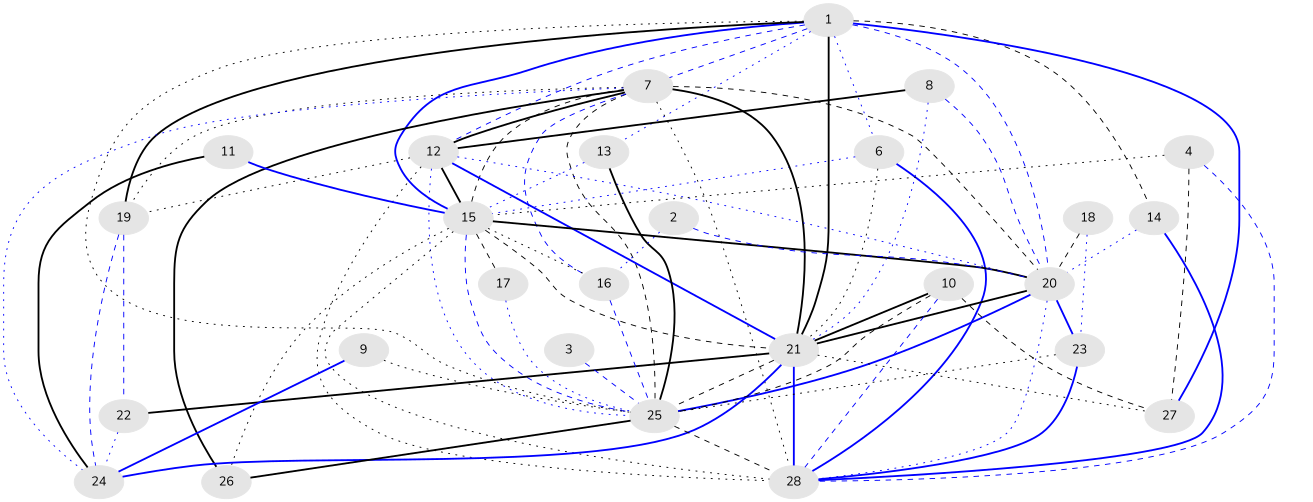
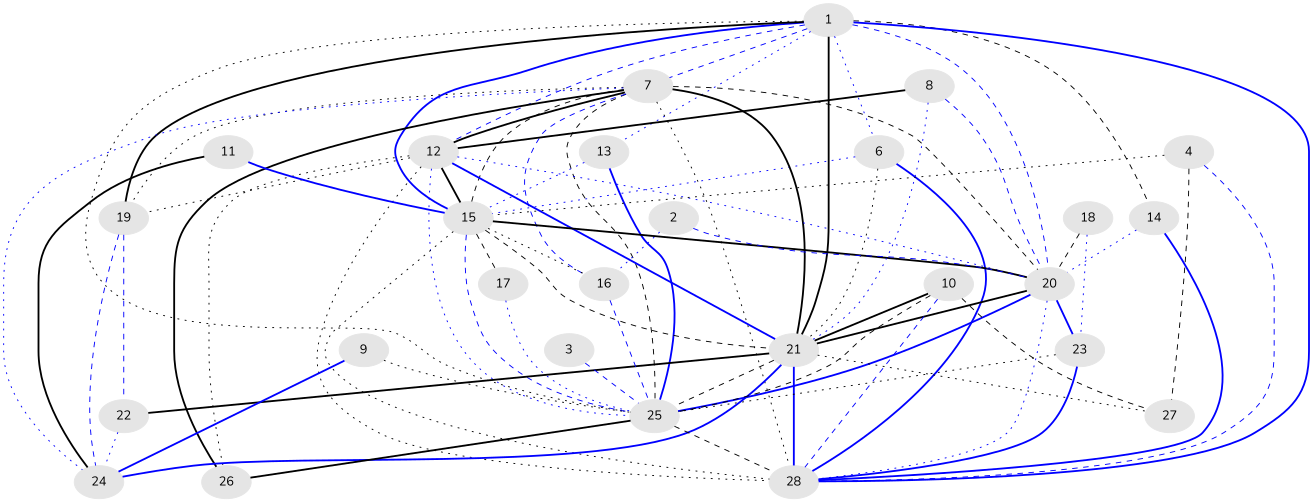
(1186, 96) -> (1309, 278)
(668, 270) -> (668, 270)
(312, 322) -> (210, 238)
